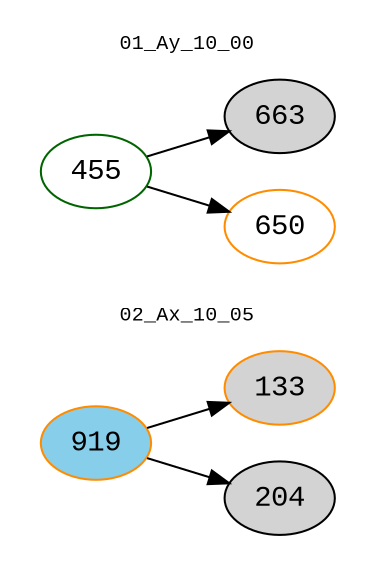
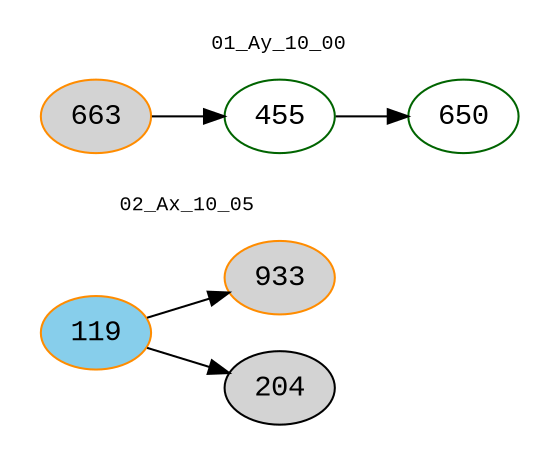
(280, 116) -> (96, 116)
(178, 147) -> (178, 116)
(280, 227) -> (463, 116)
(280, 388) -> (280, 278)
(96, 443) -> (96, 333)
